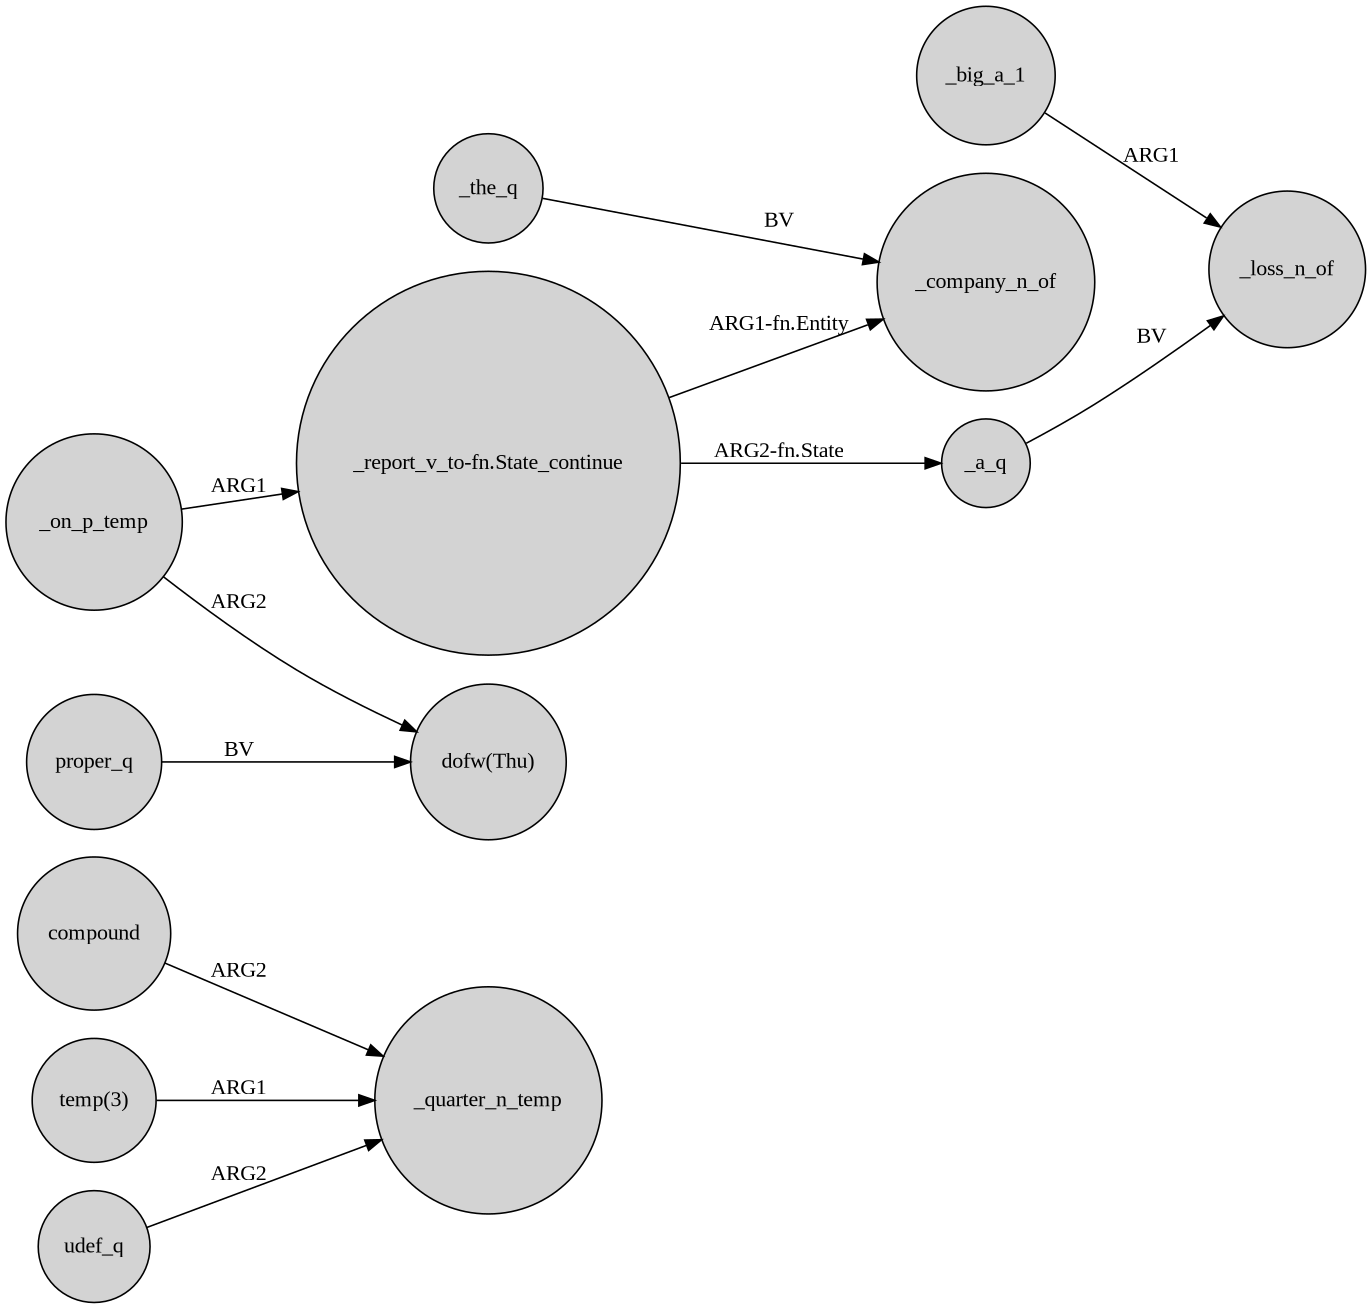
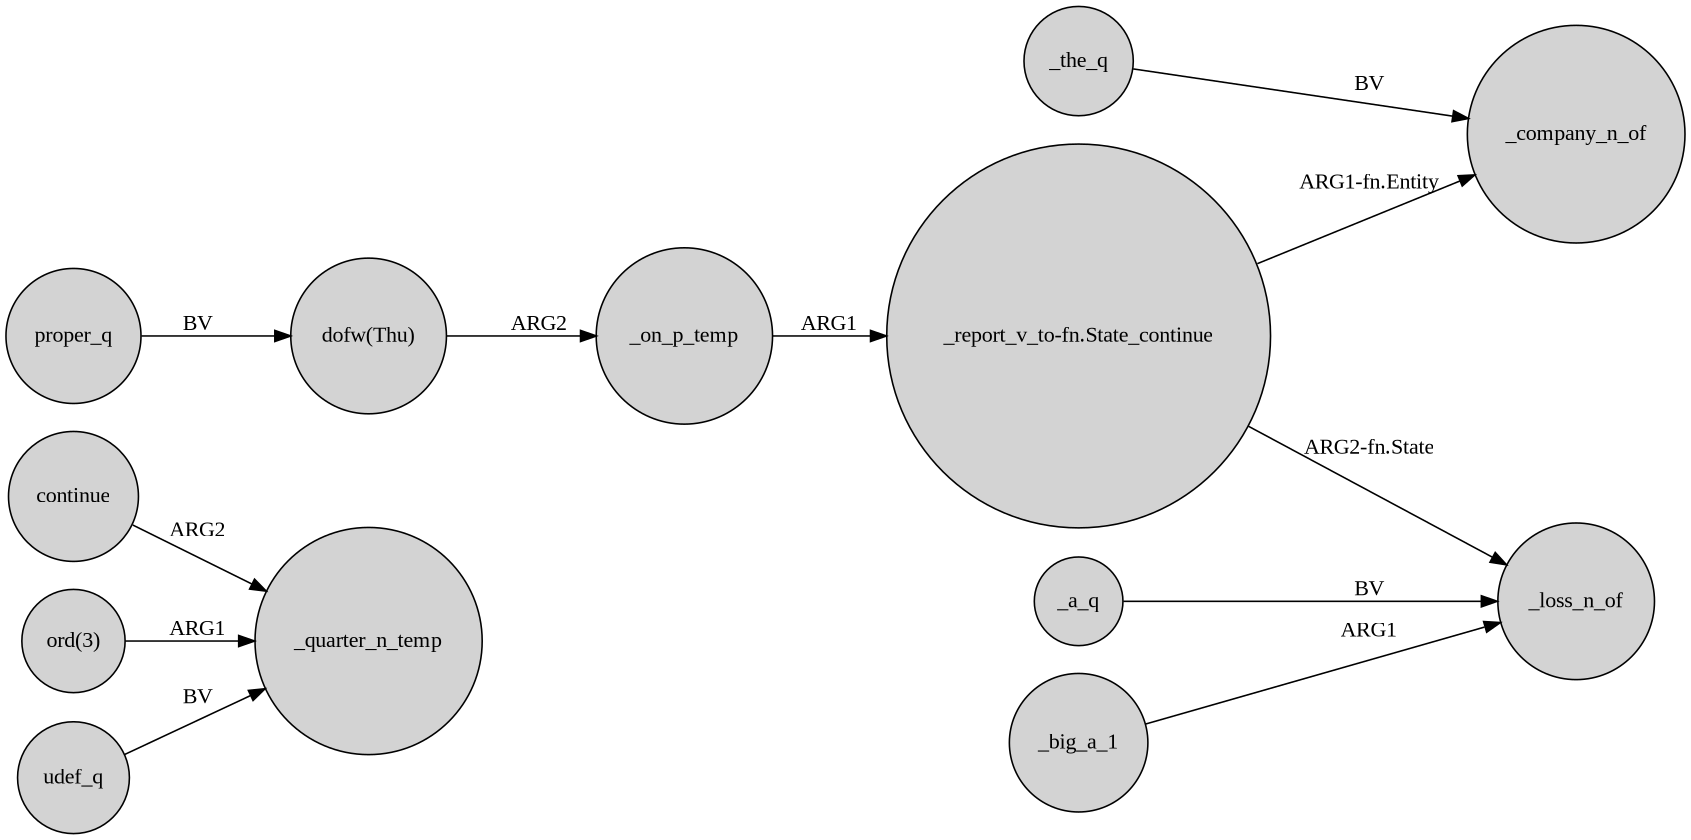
(803, 463) -> (1370, 492)
(278, 658) -> (513, 336)
(94, 934) -> (73, 496)
(94, 1100) -> (73, 641)
(239, 1174) -> (198, 697)
